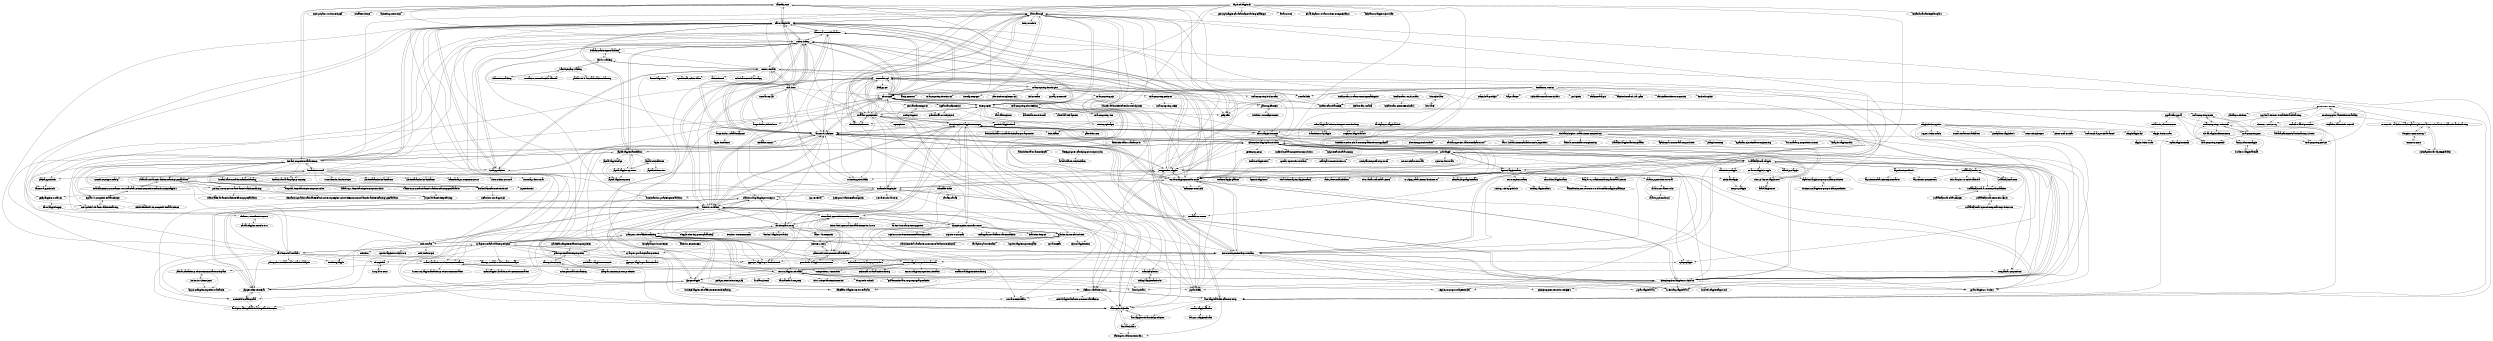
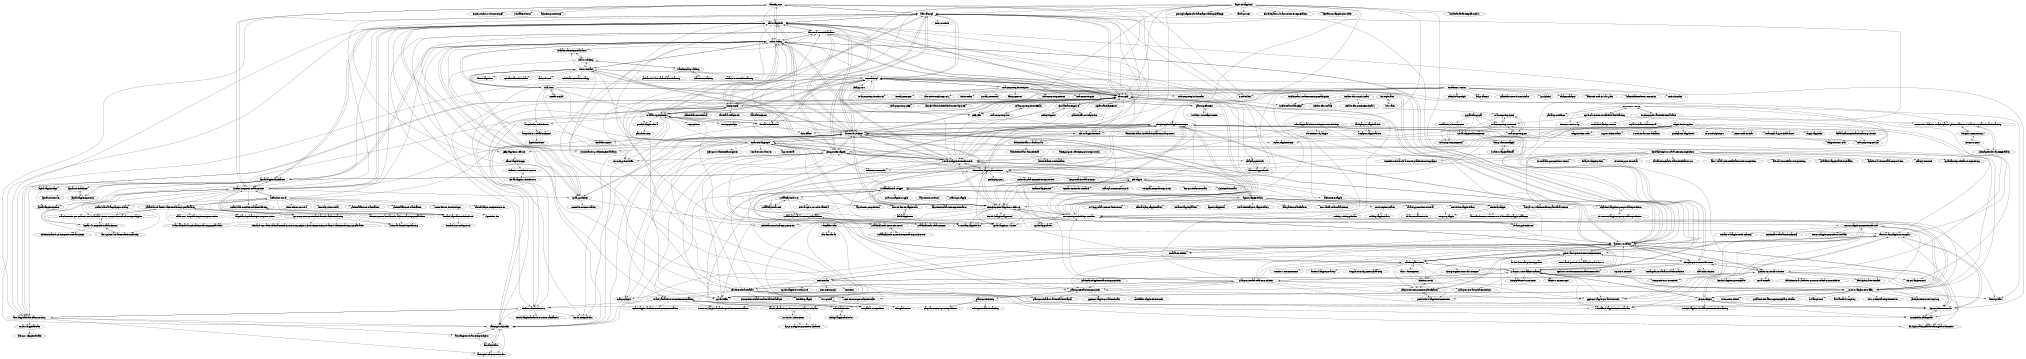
(541, 78) -> (739, 78)
(1466, 143) -> (1673, 161)
(833, 178) -> (798, 139)
